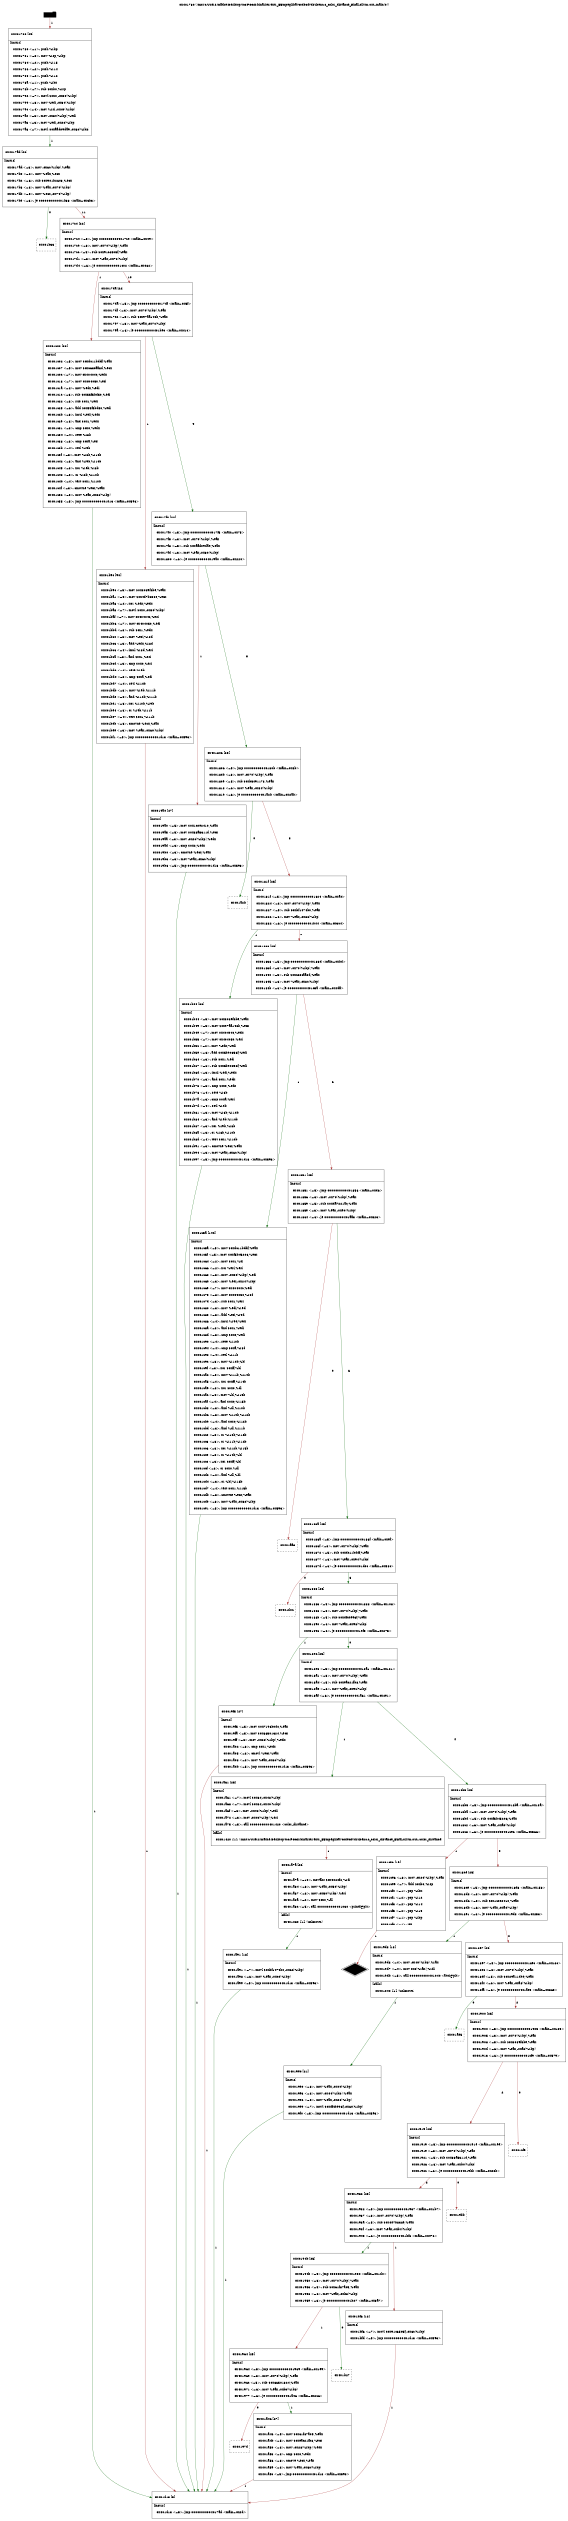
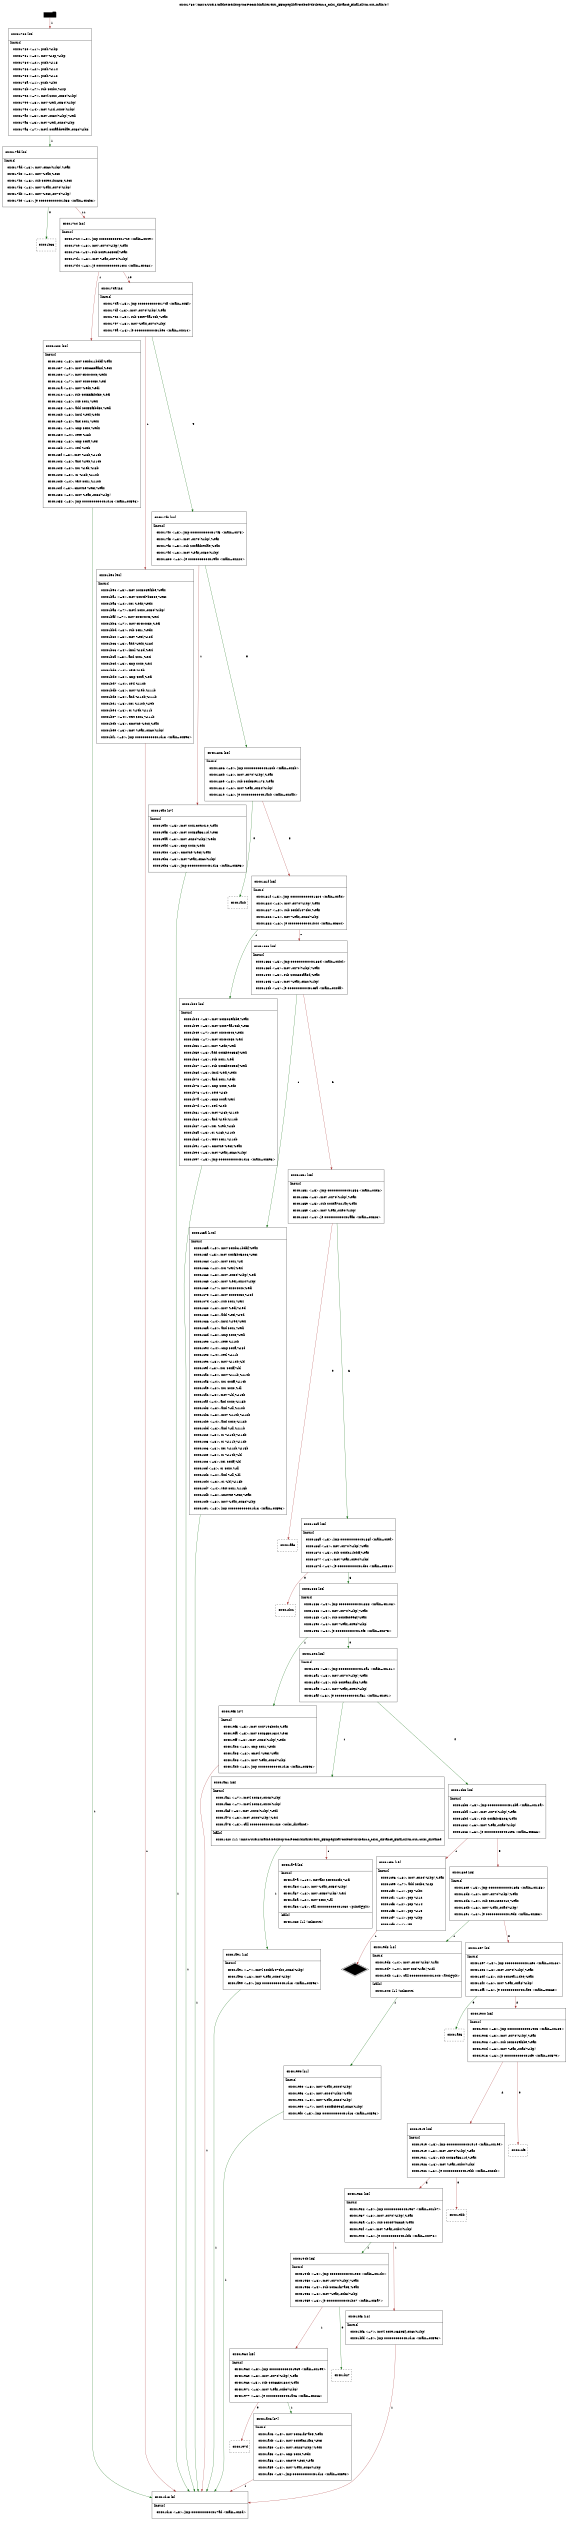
(294, 1938) -> (264, 1895)
